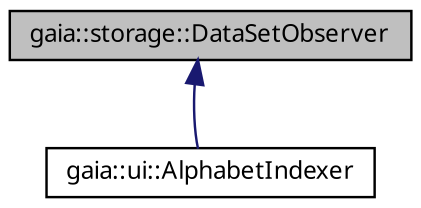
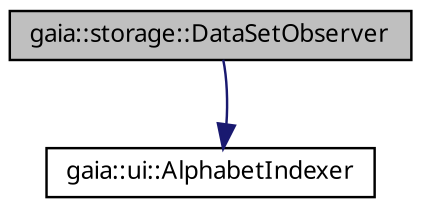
(194, 117) -> (227, 92)
